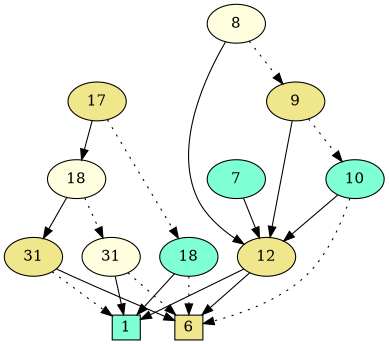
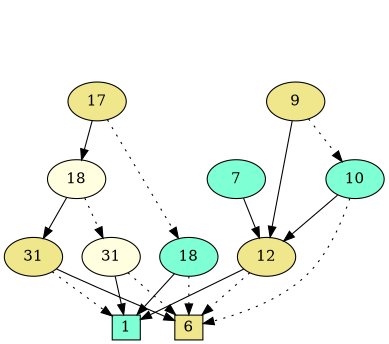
(236, 24) -> none
(230, 290) -> (230, 290)
